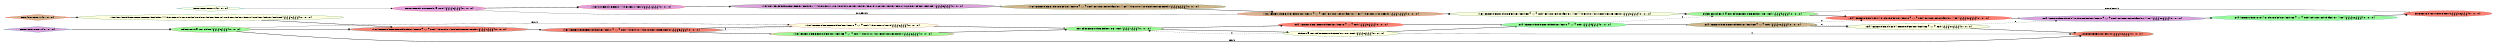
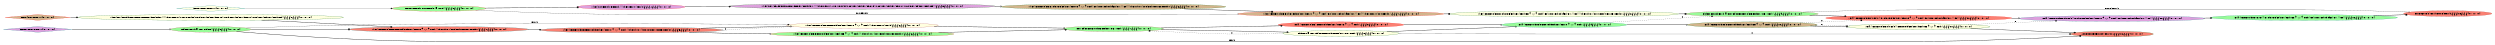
(439, 8) -> (439, 8)
(121, 29) -> (121, 29)
